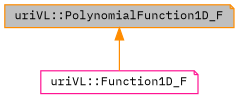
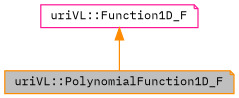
(119, 55) -> (119, 55)
